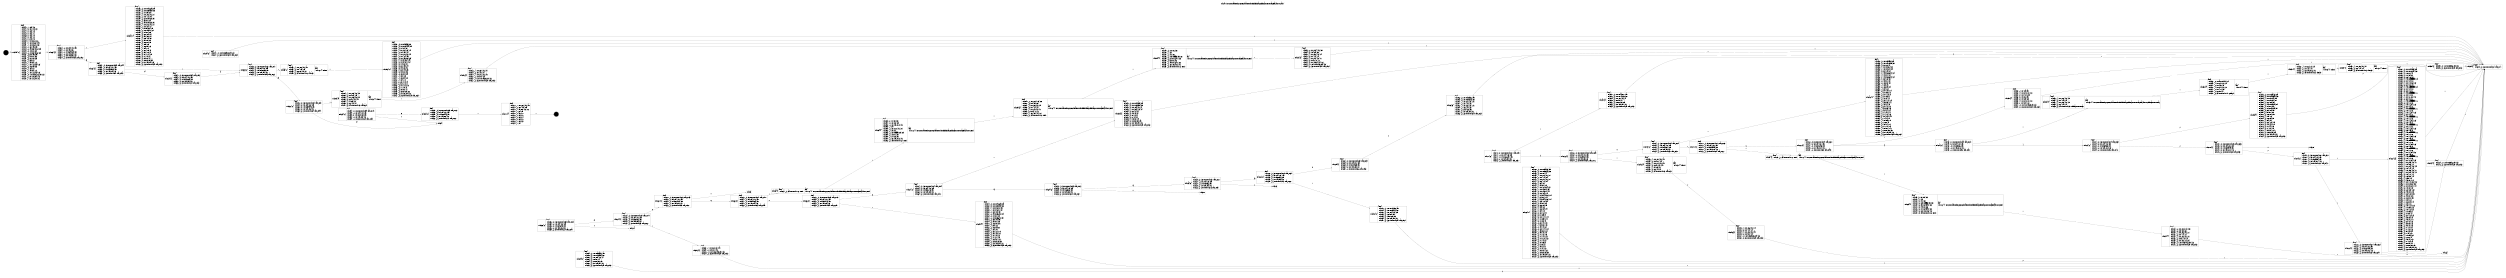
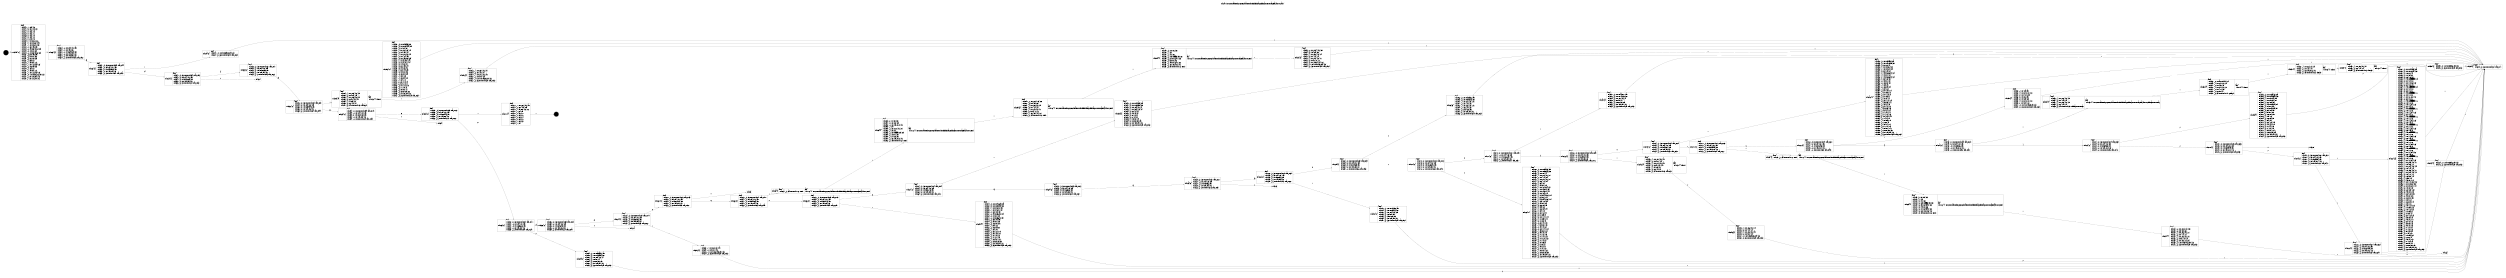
(145, 36) -> none
(182, 70) -> (168, 67)
(304, 70) -> none
none -> (258, 80)
(373, 128) -> (330, 111)
none -> (1426, 165)
(1202, 193) -> none
none -> (516, 226)
